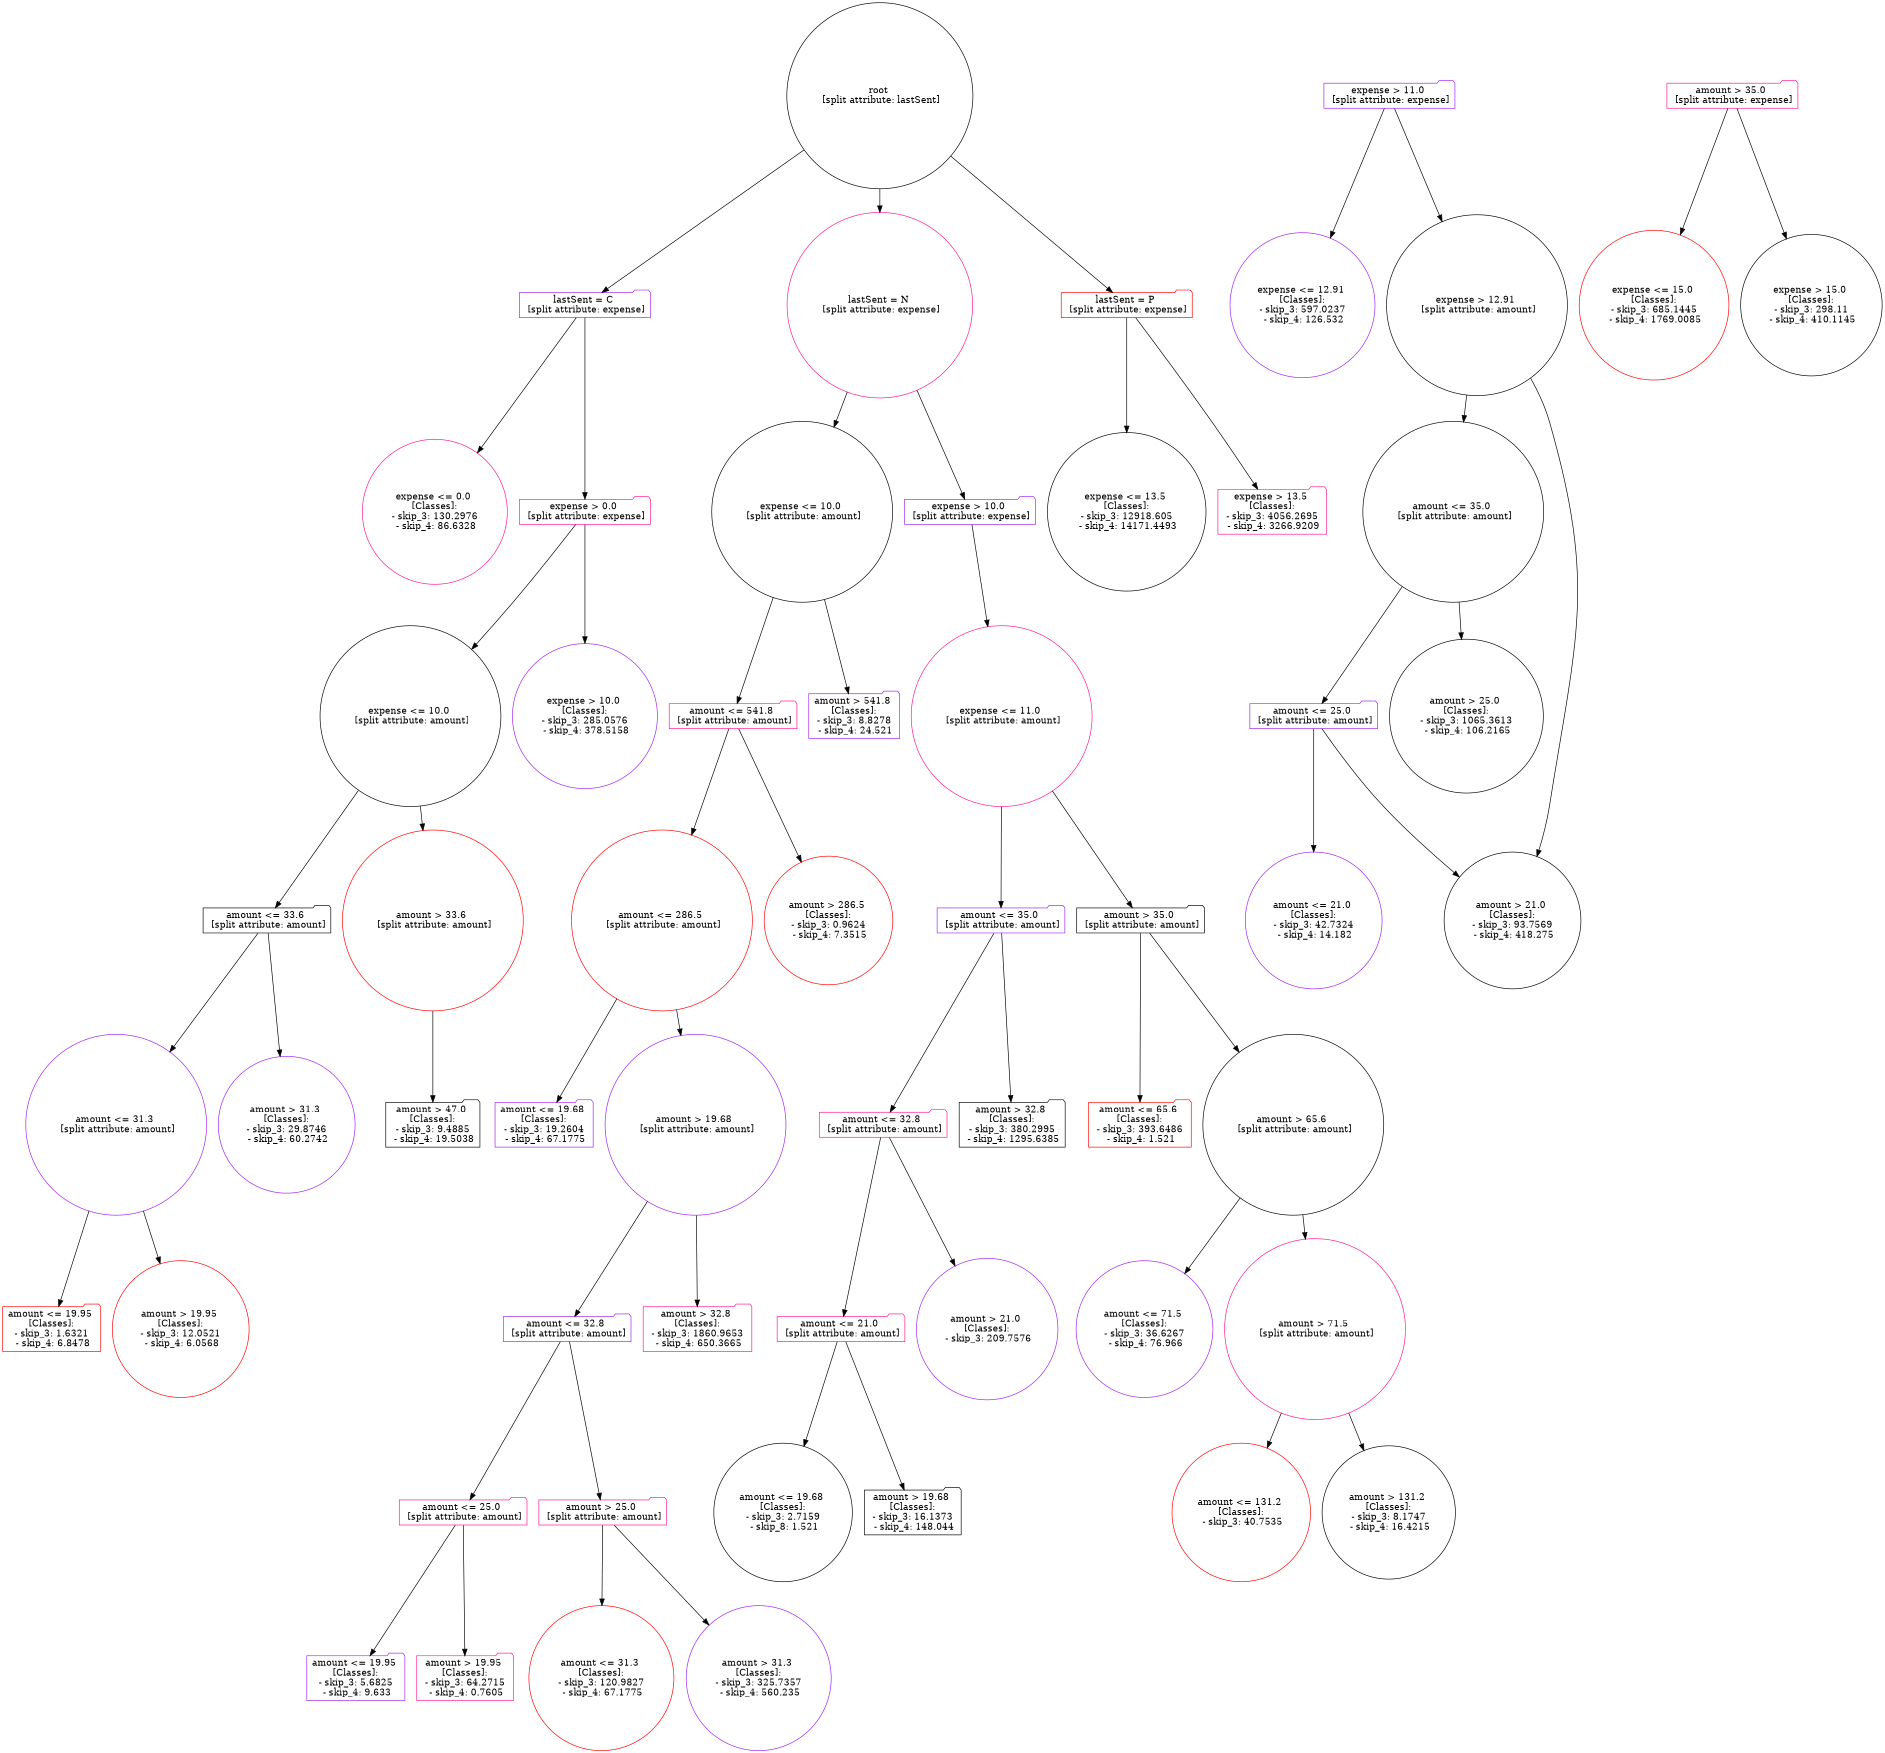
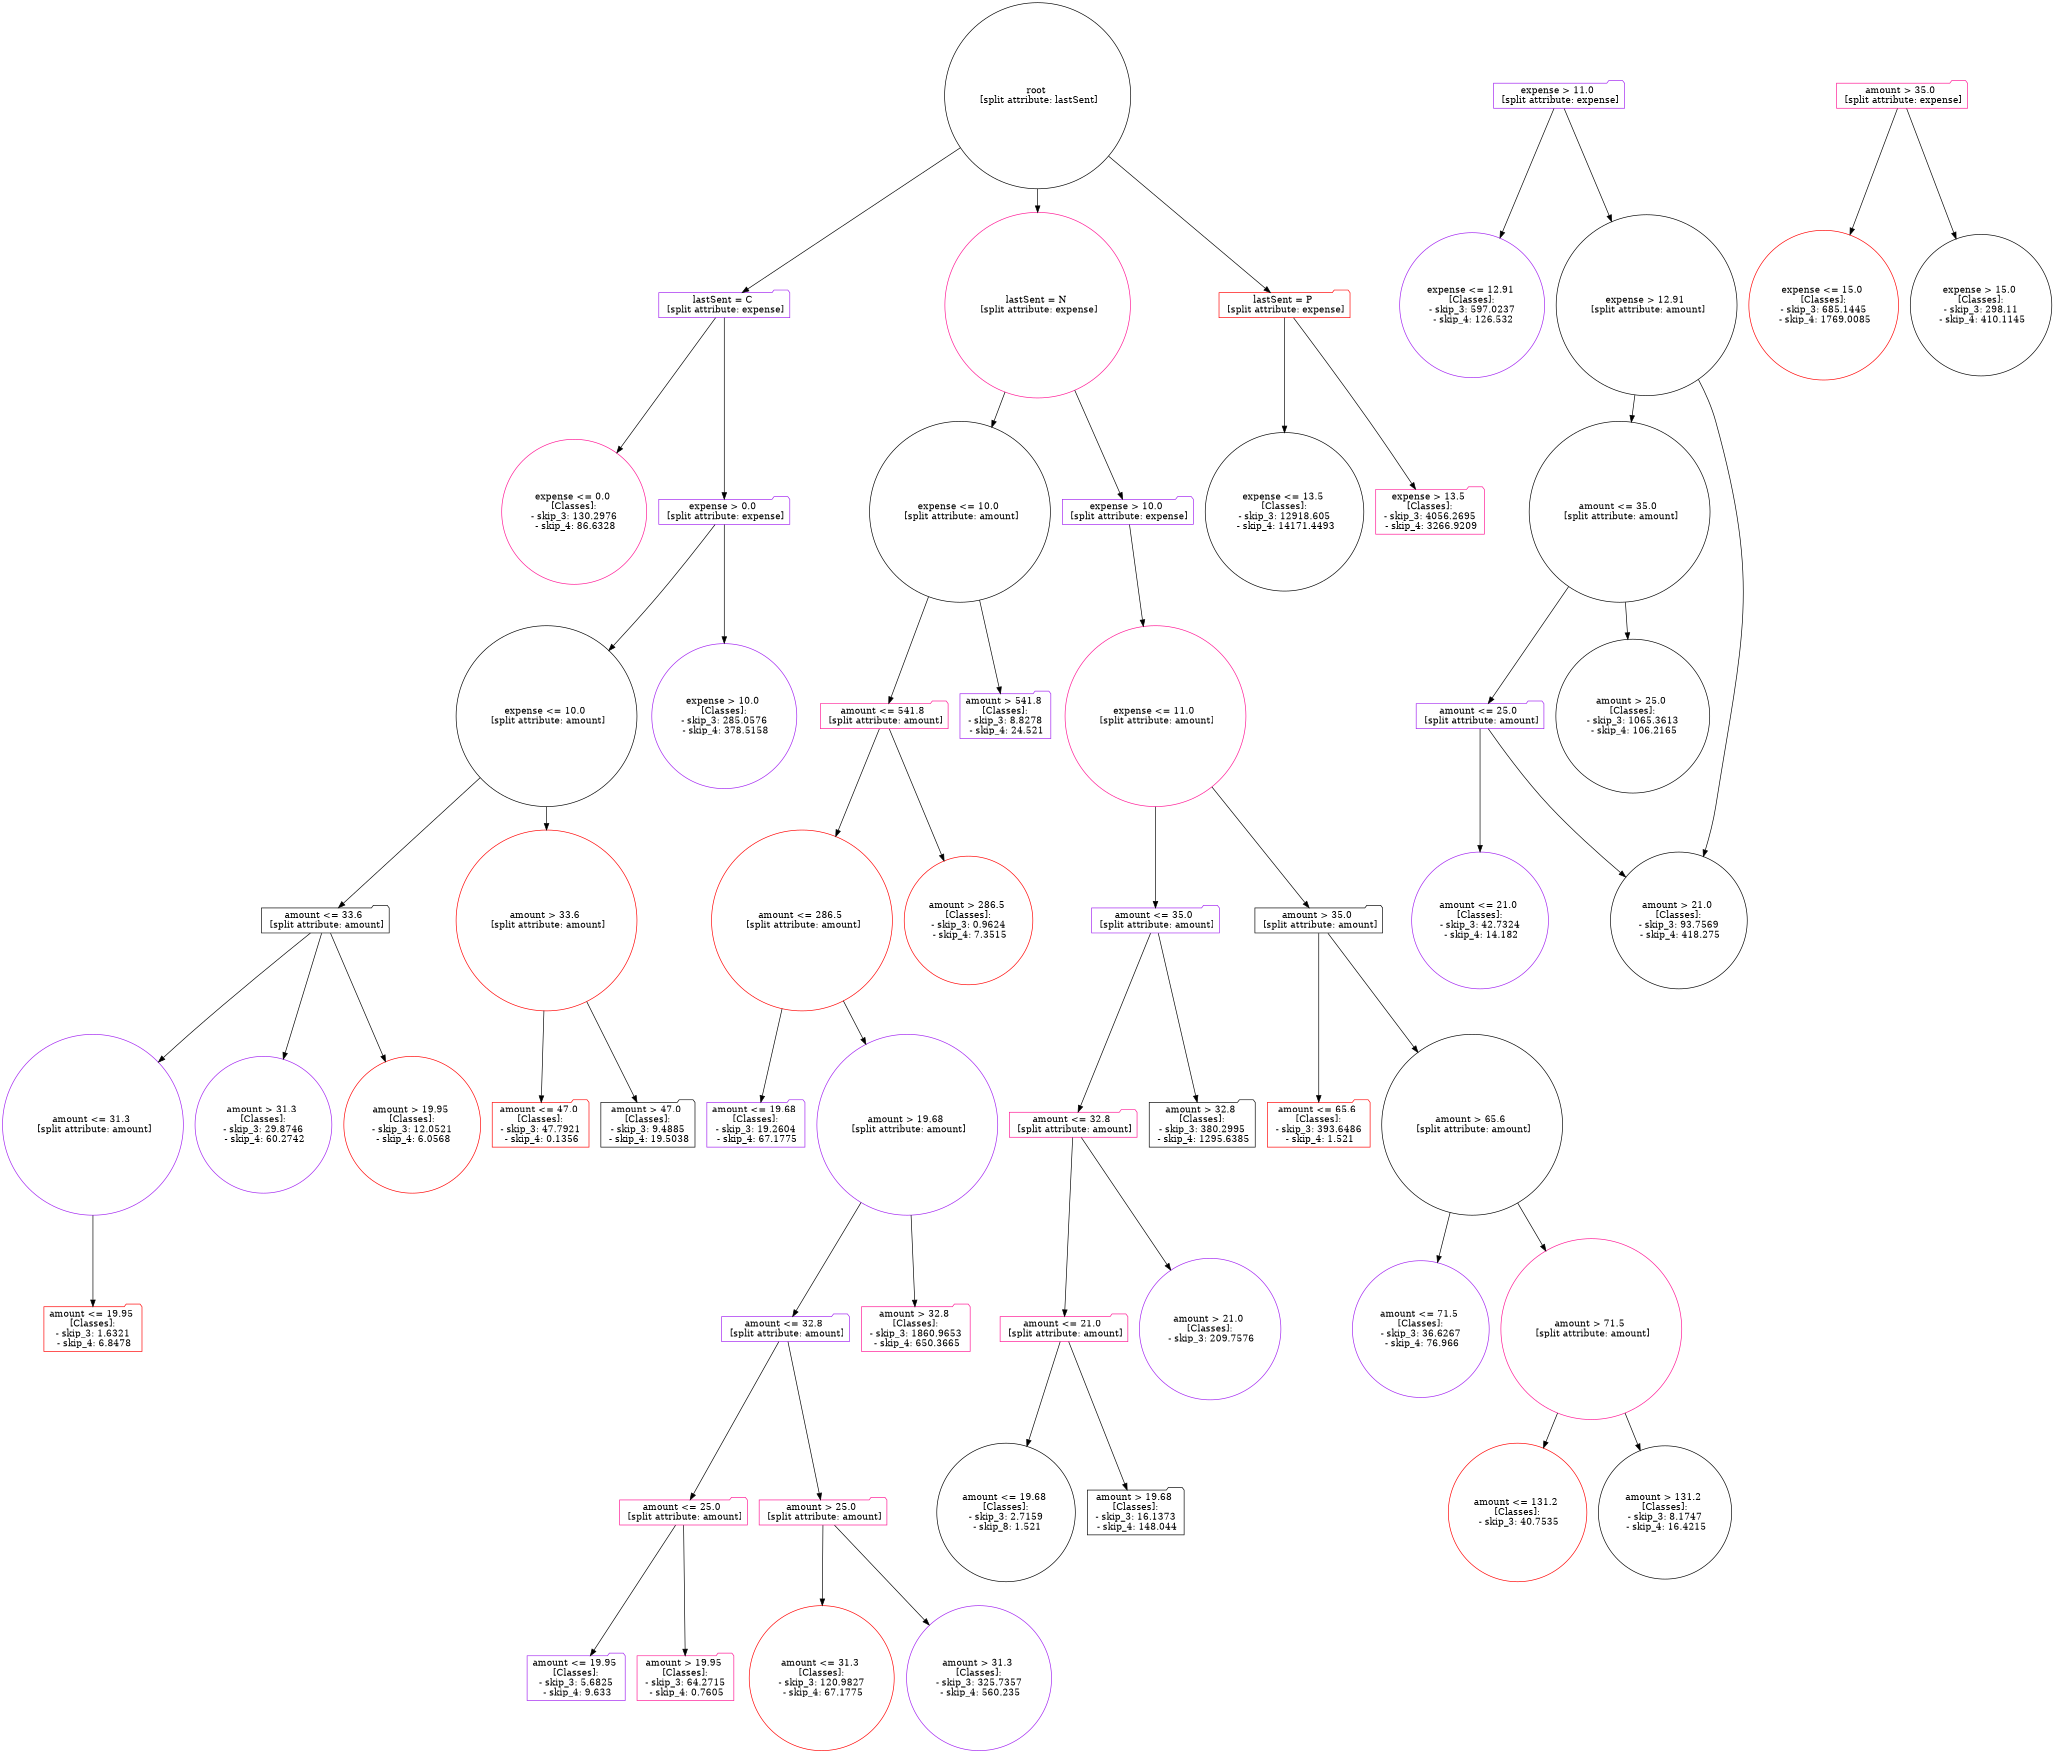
(585, 512) -> (724, 512)
none -> (541, 1125)
(151, 1234) -> (357, 994)
